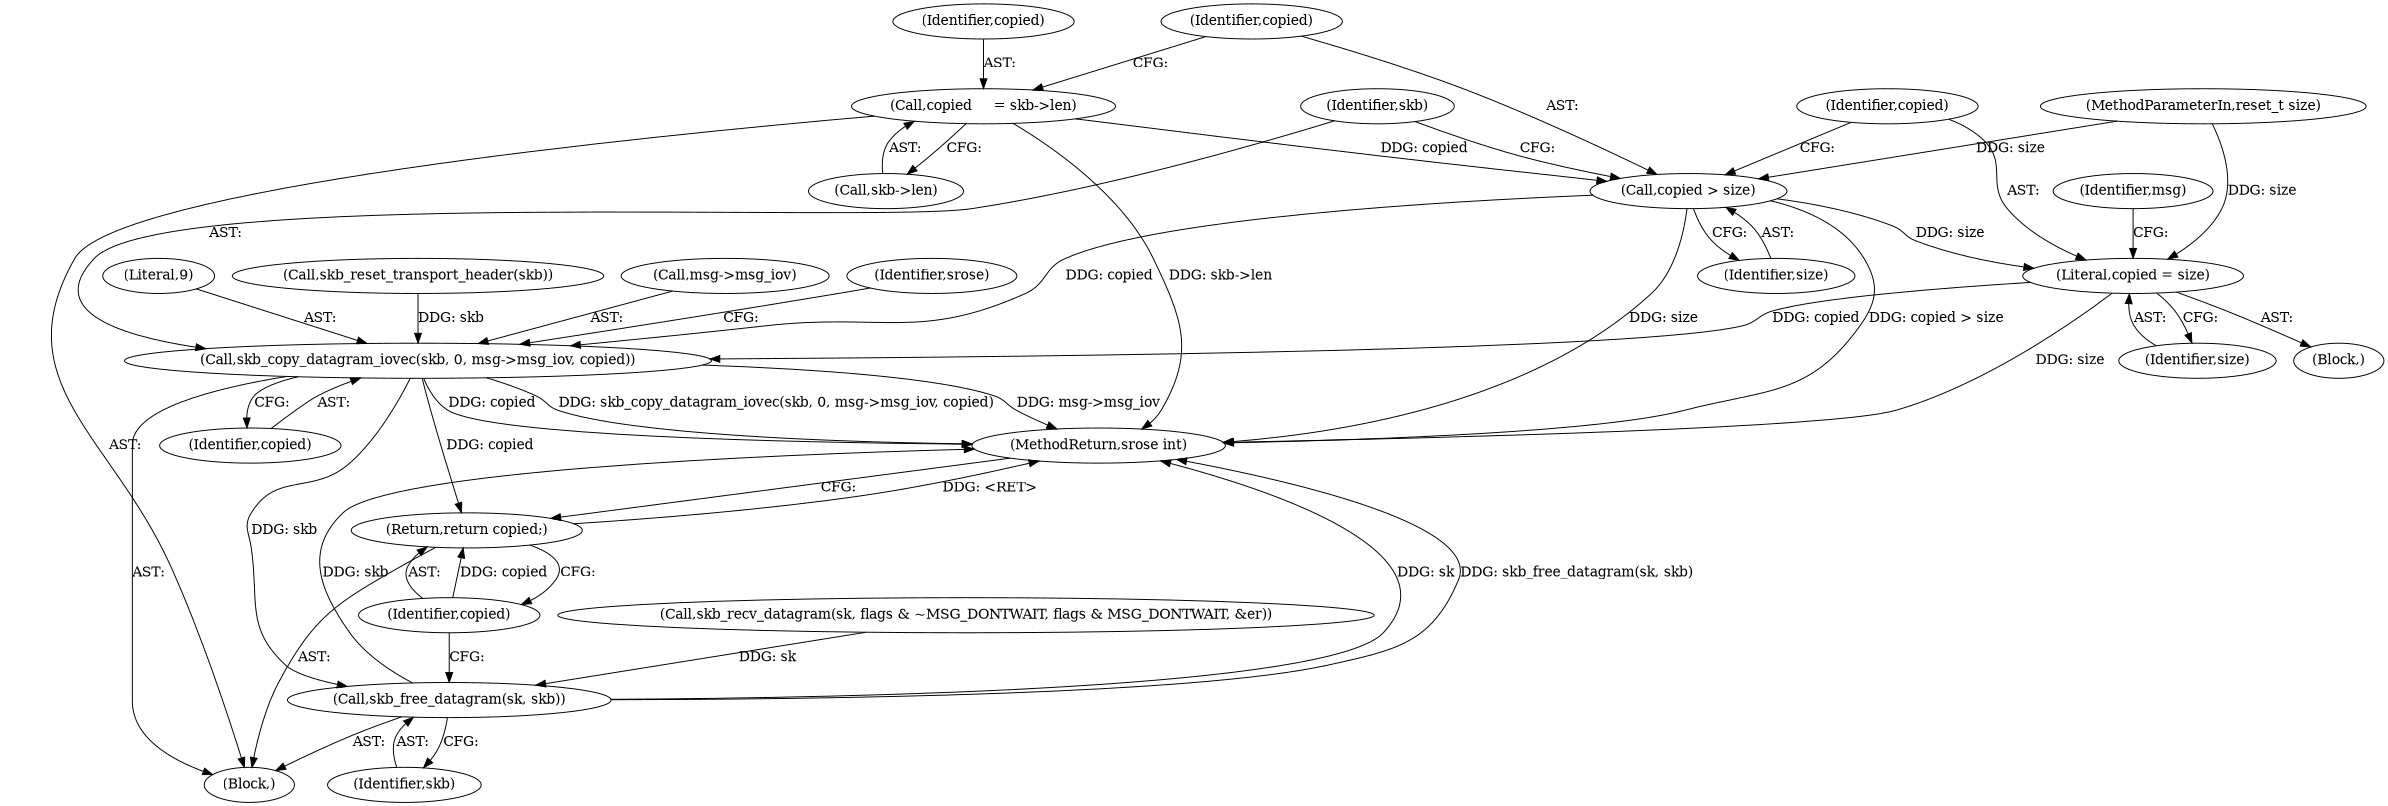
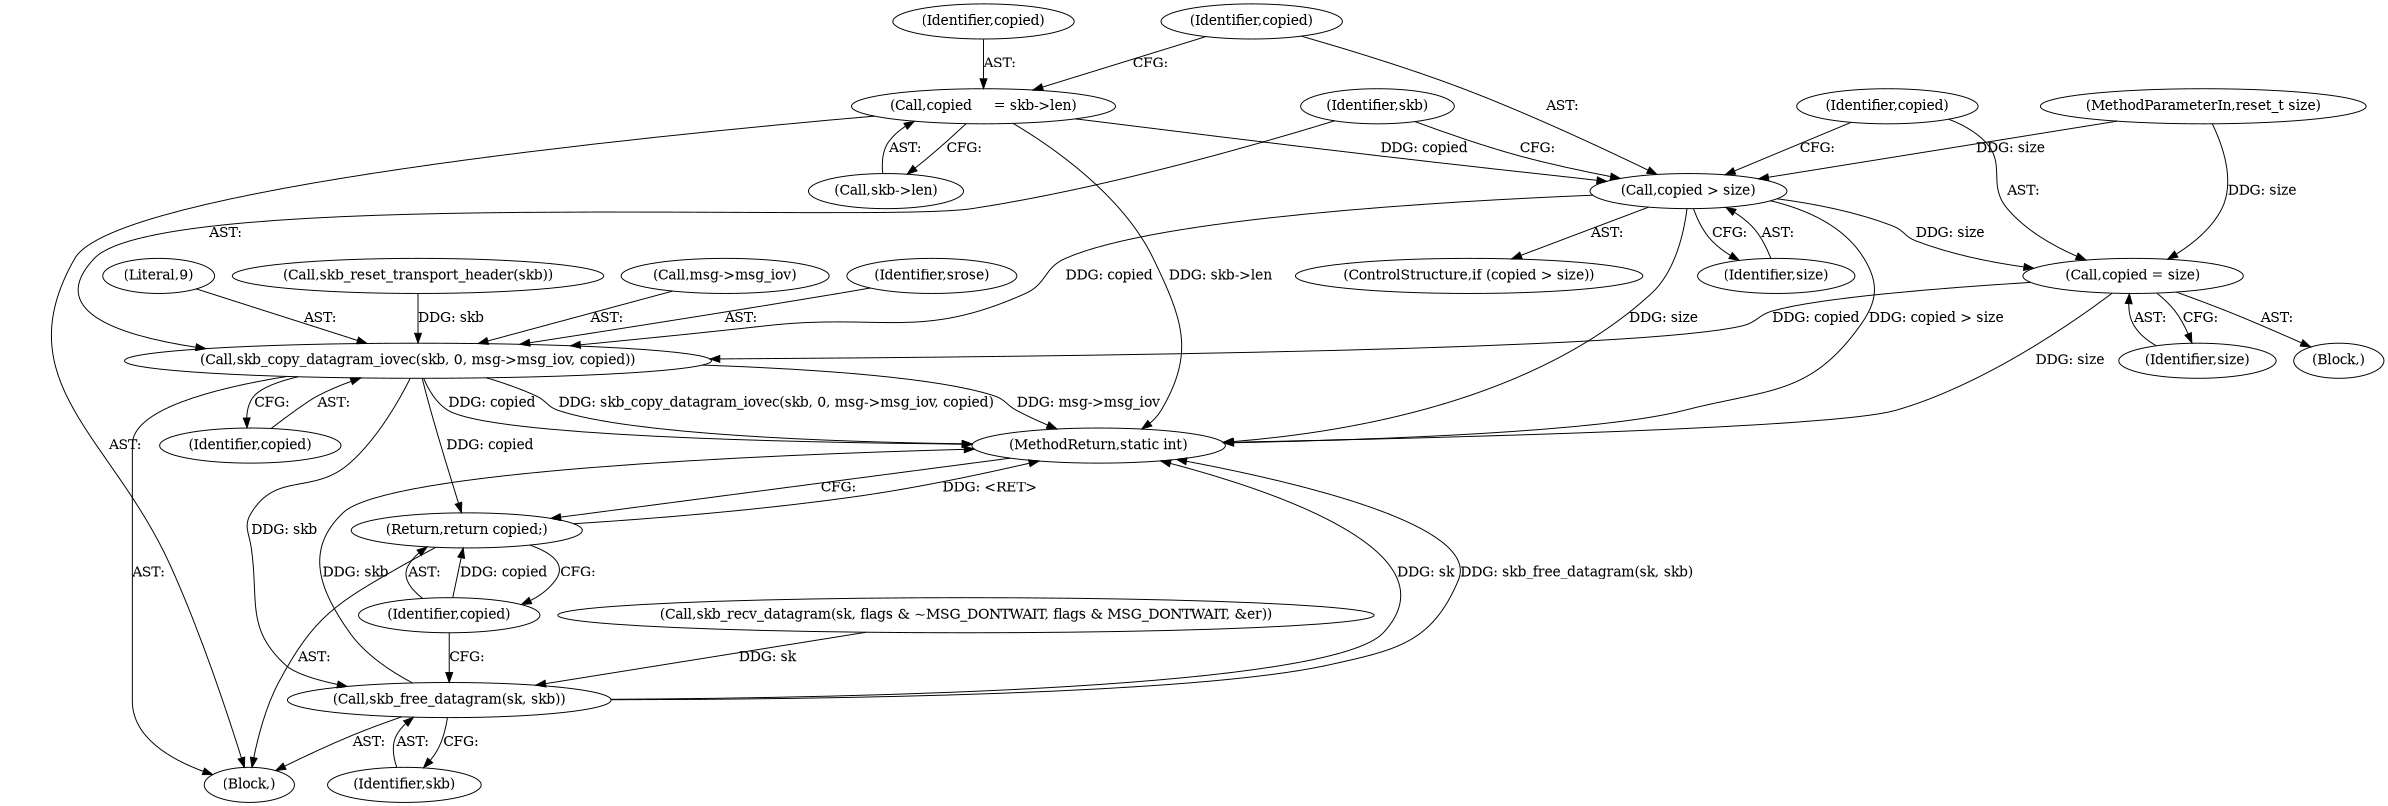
(2133, 191) -> none
none -> (1469, 276)
(2133, 276) -> (2133, 276)
(743, 318) -> (743, 318)
(1099, 446) -> (1099, 446)
